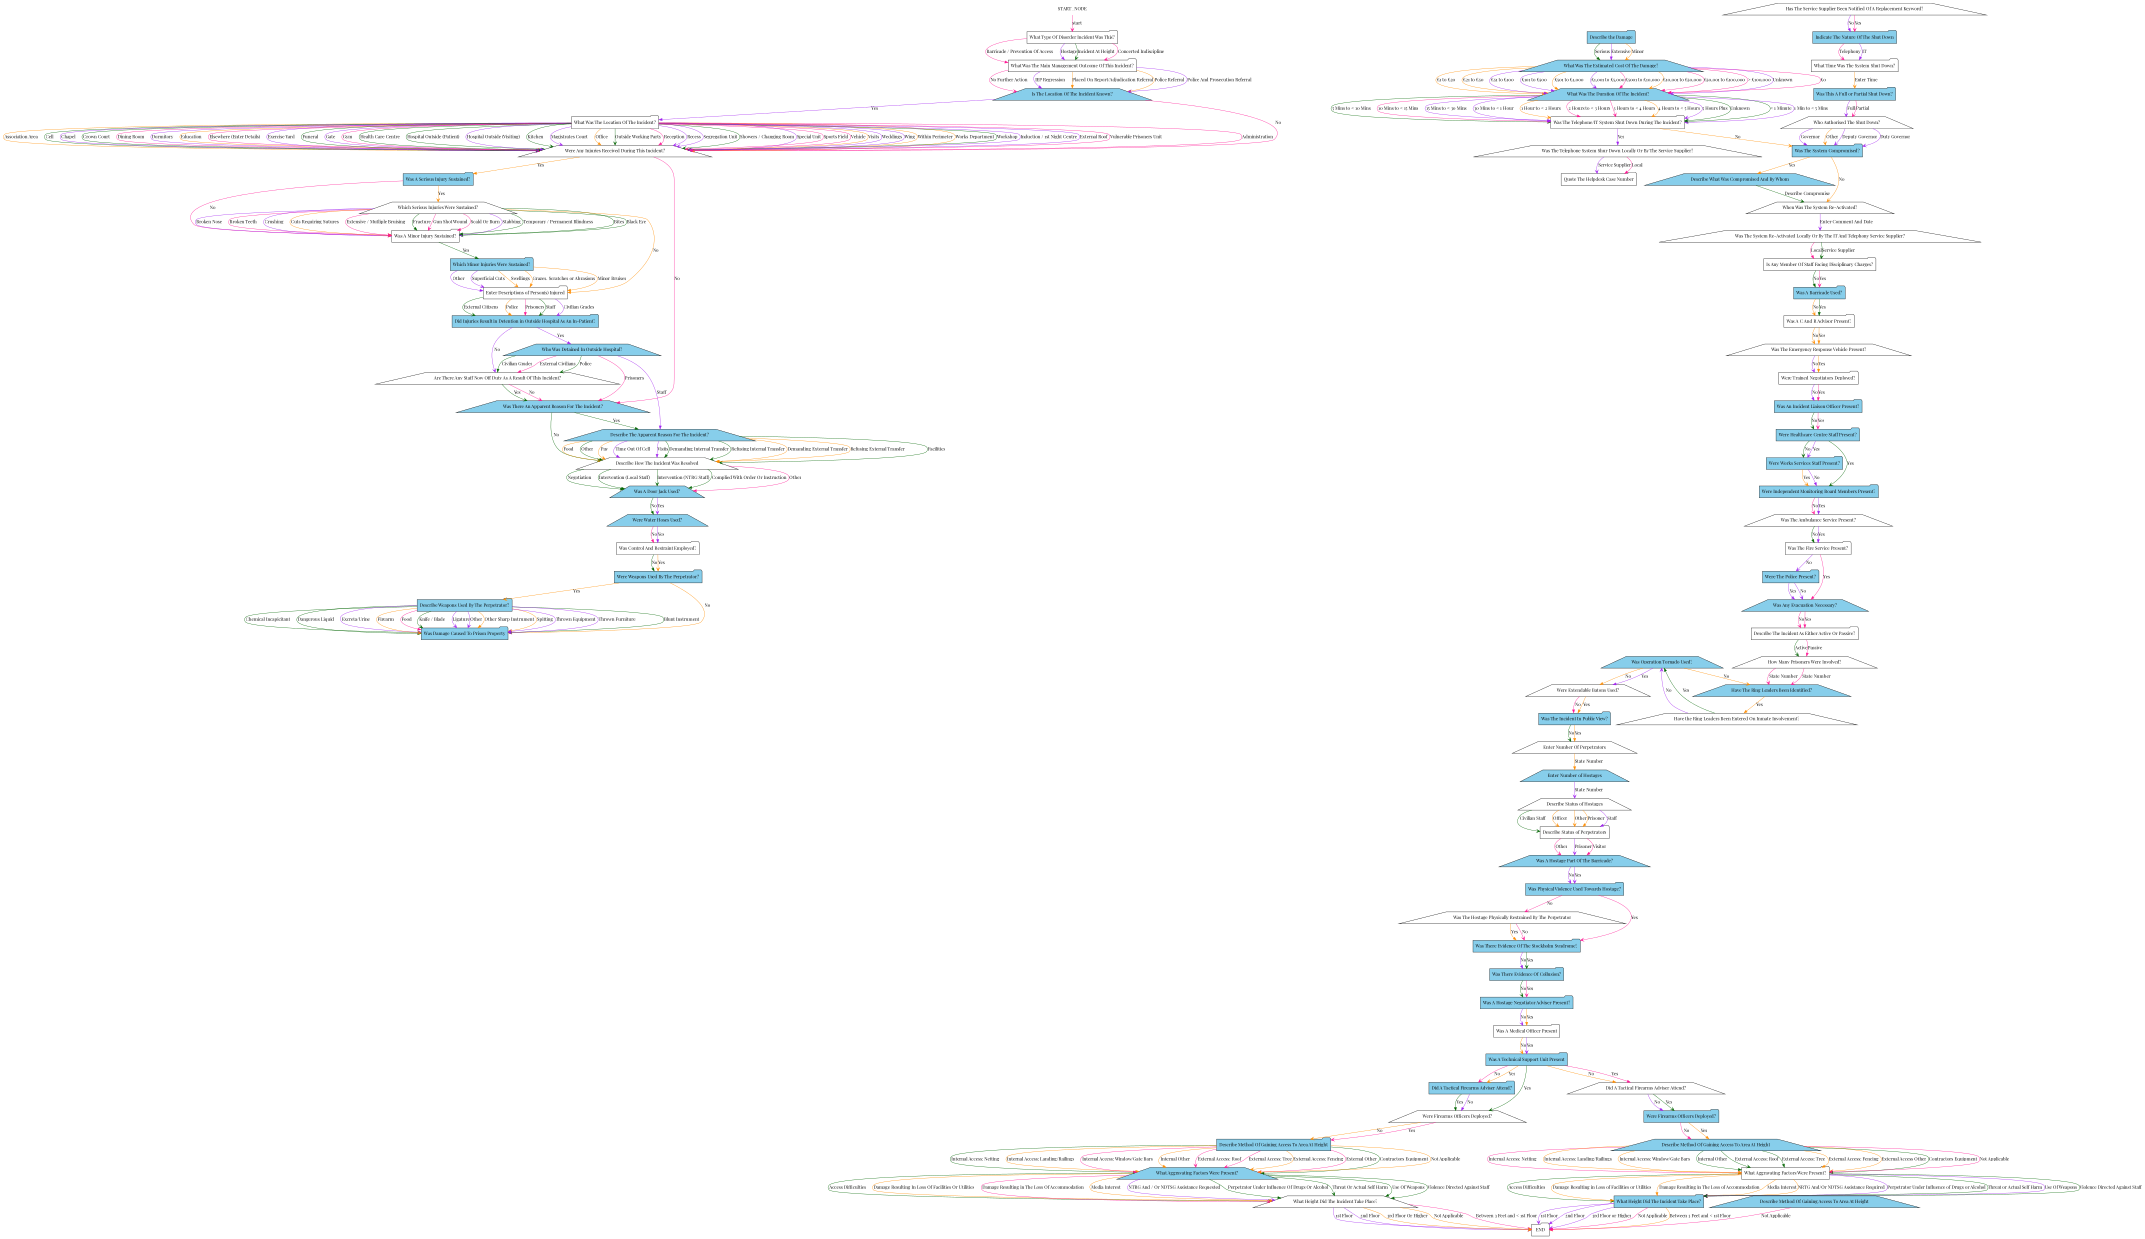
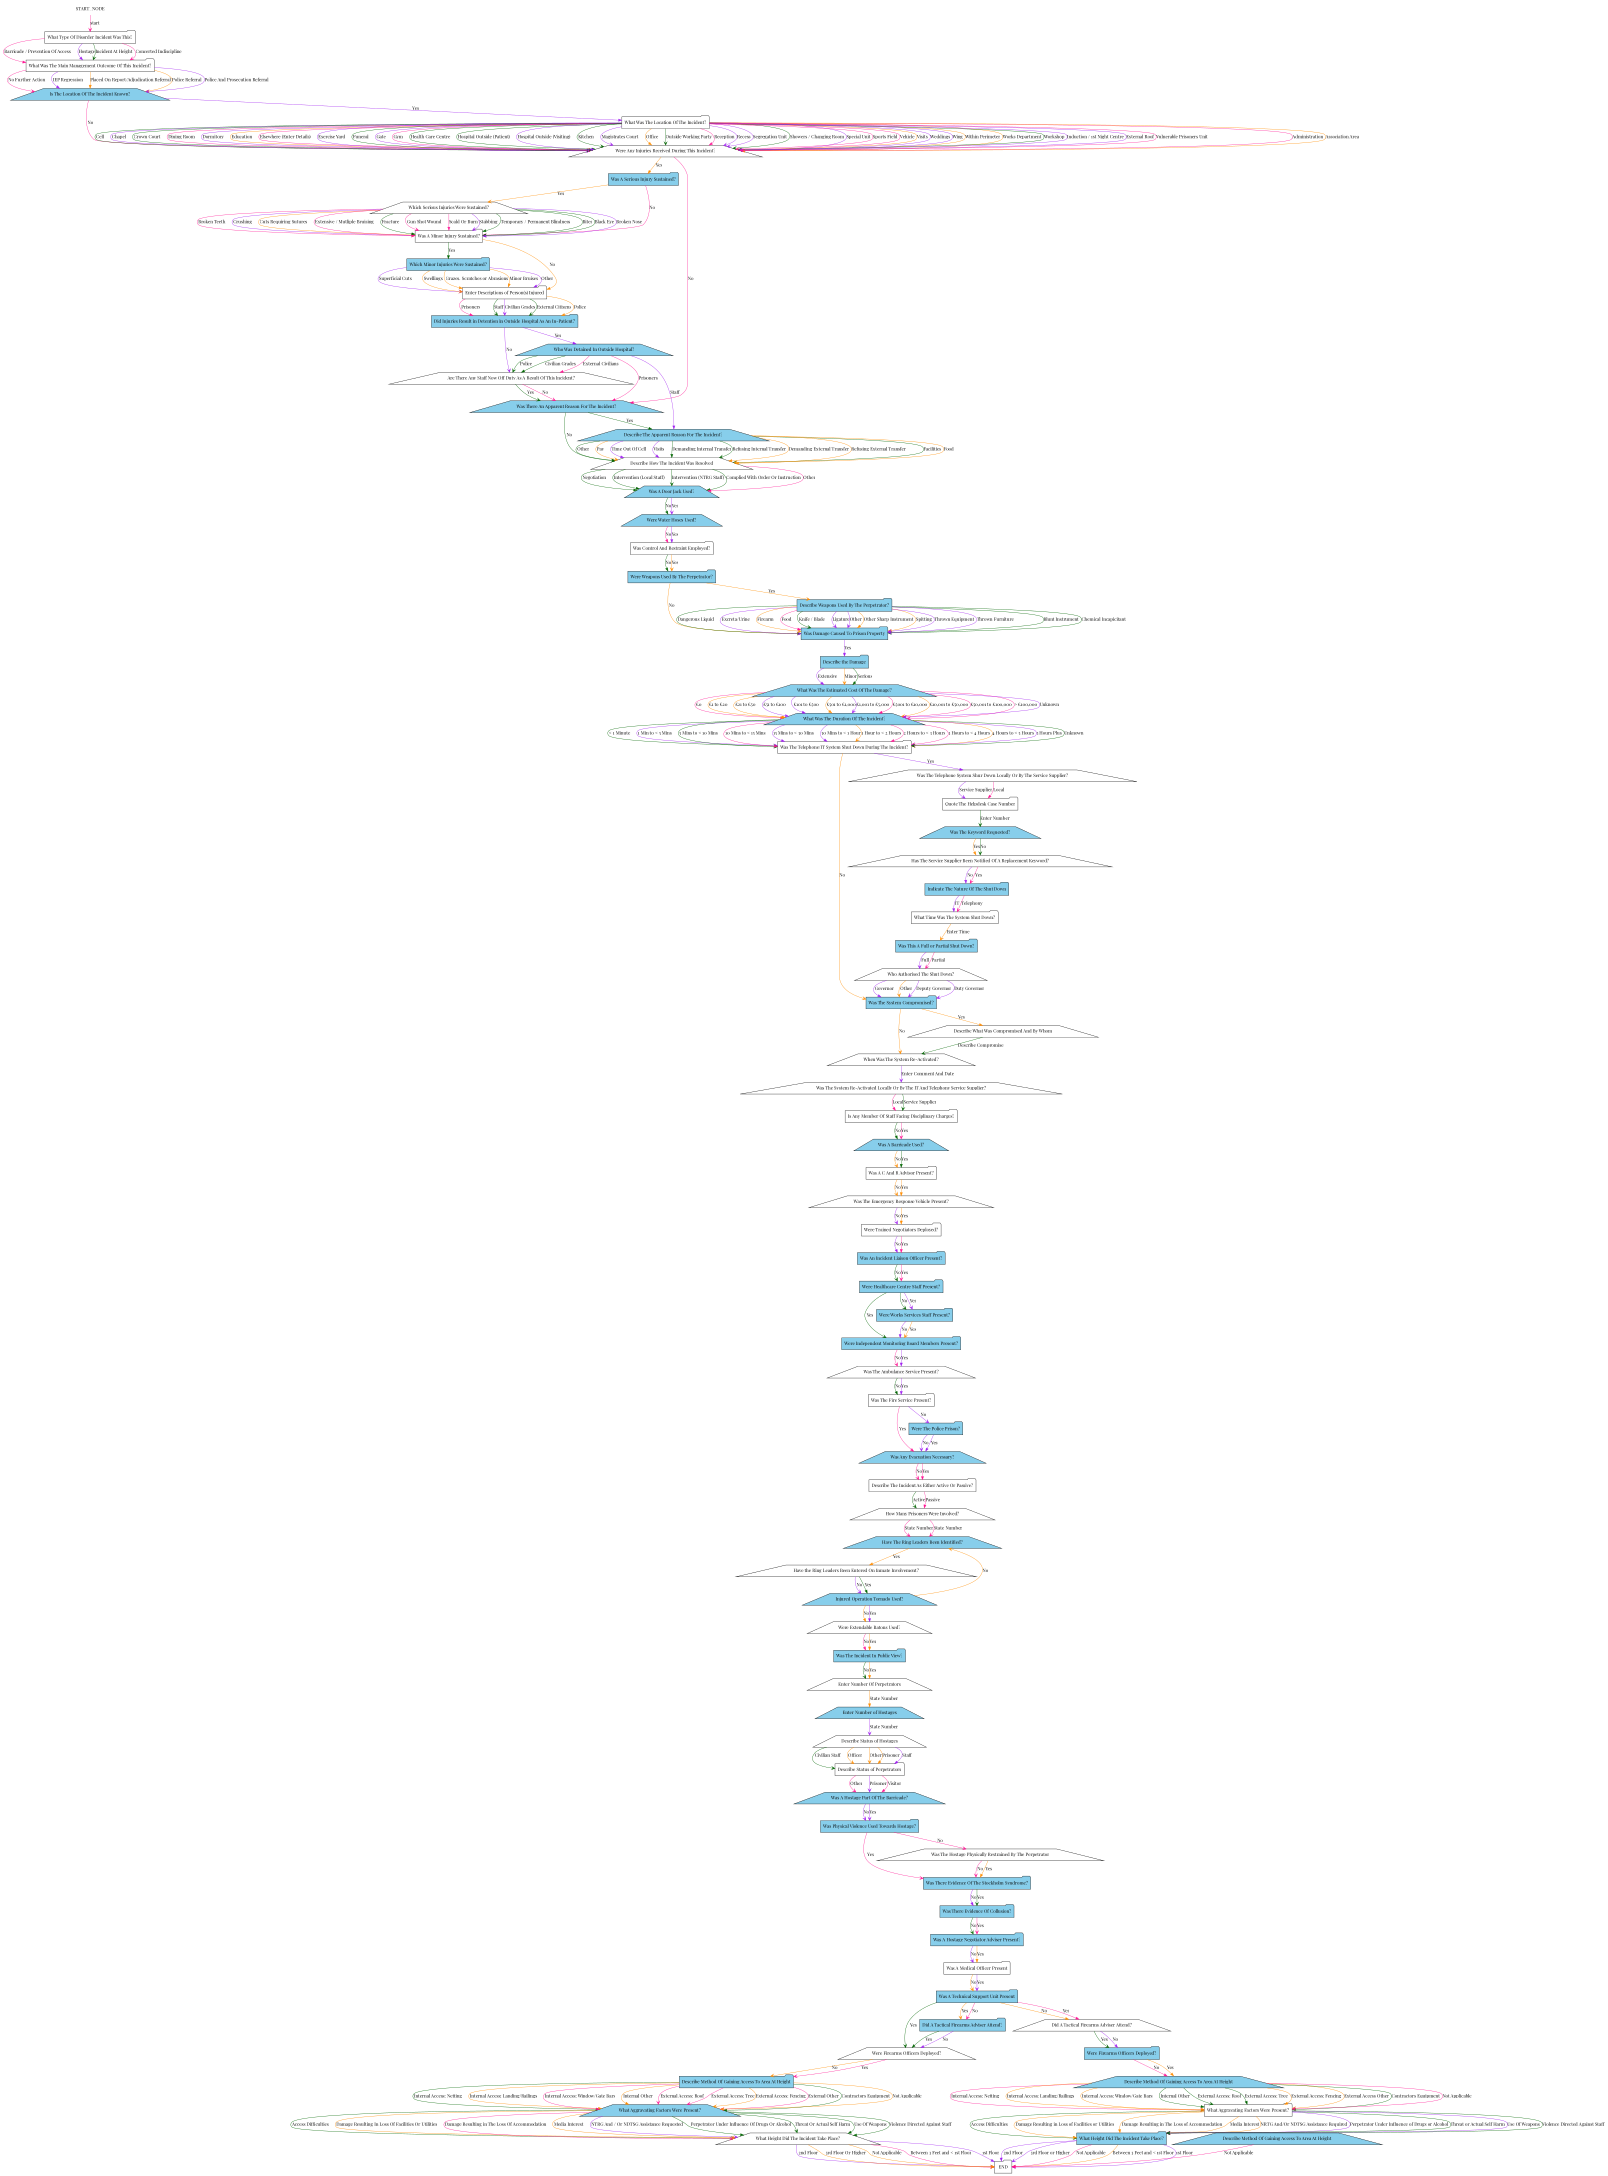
(1740, 180) -> (1003, 1031)
(642, 218) -> (529, 255)
(1819, 293) -> (901, 1145)
(1791, 577) -> (936, 1429)
none -> (844, 646)
(1662, 662) -> (870, 1599)
none -> (980, 833)
